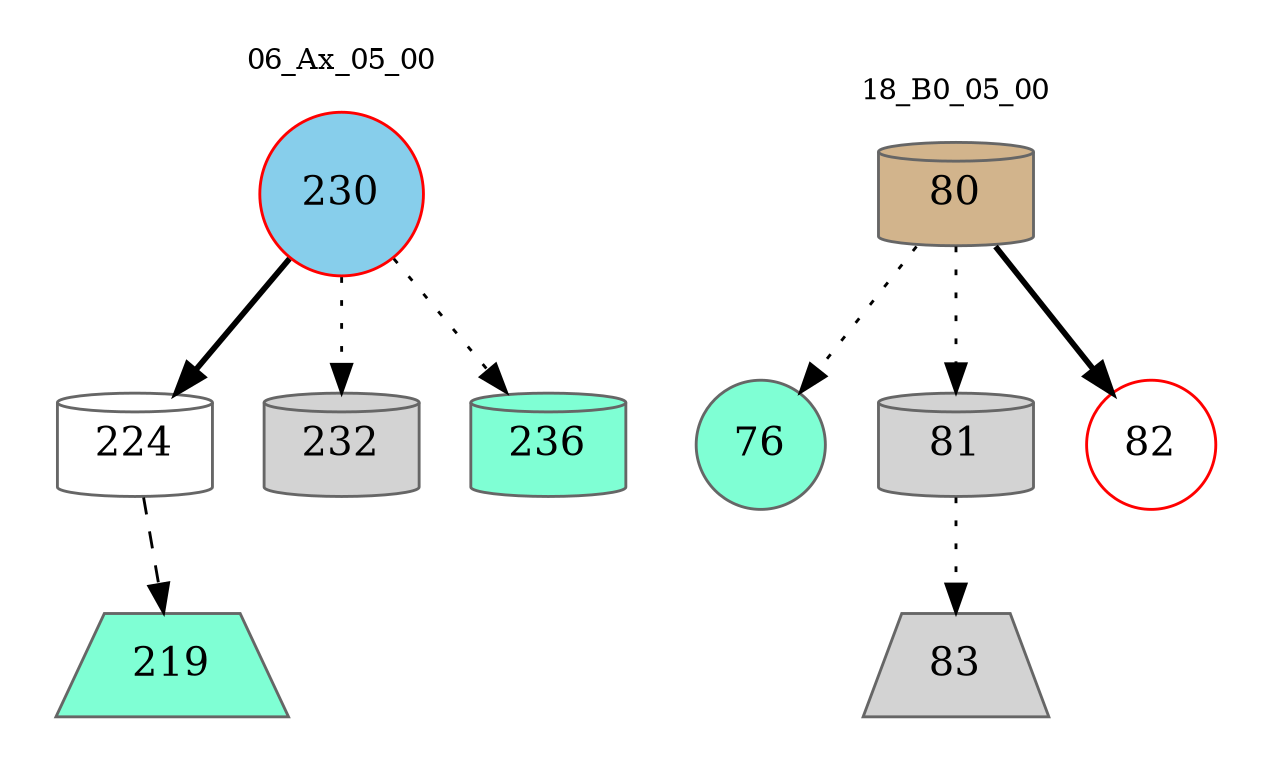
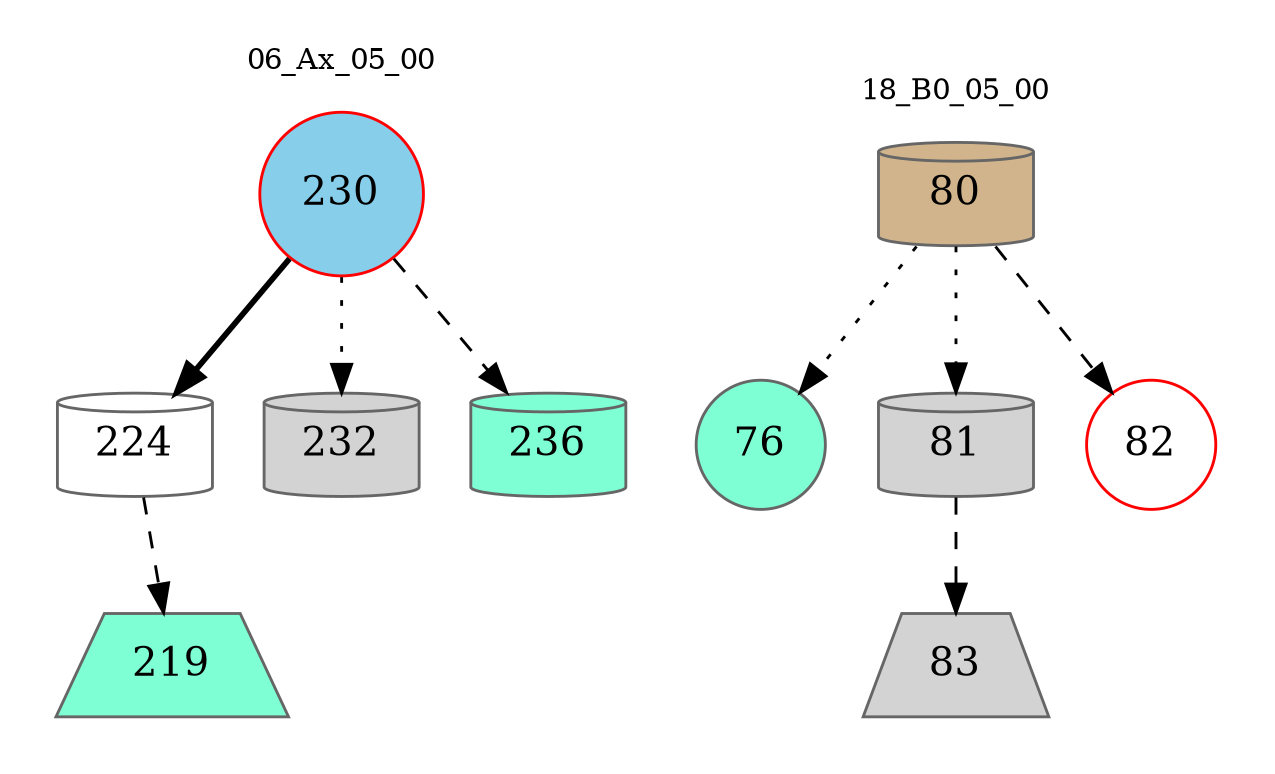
(1044, 308) -> (1044, 308)
(441, 315) -> (441, 315)
(956, 540) -> (956, 540)
